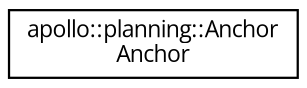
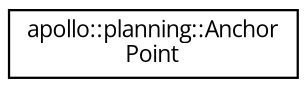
(153, 44) -> (153, 44)
